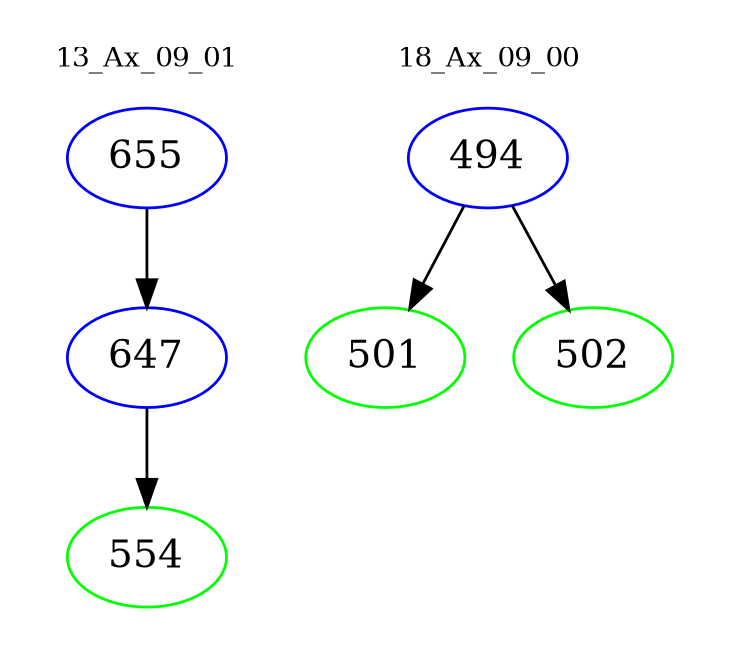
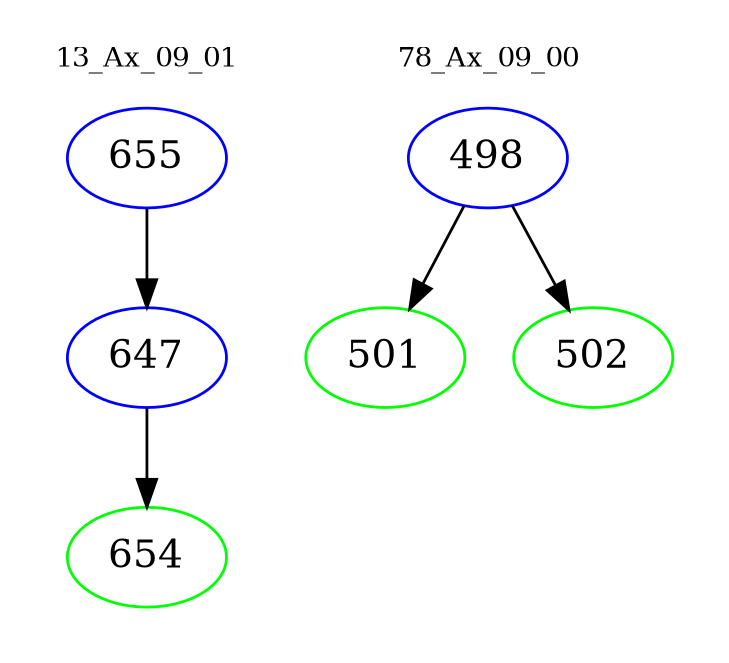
(489, 60) -> (489, 60)
(488, 158) -> (488, 158)
(147, 557) -> (147, 557)
